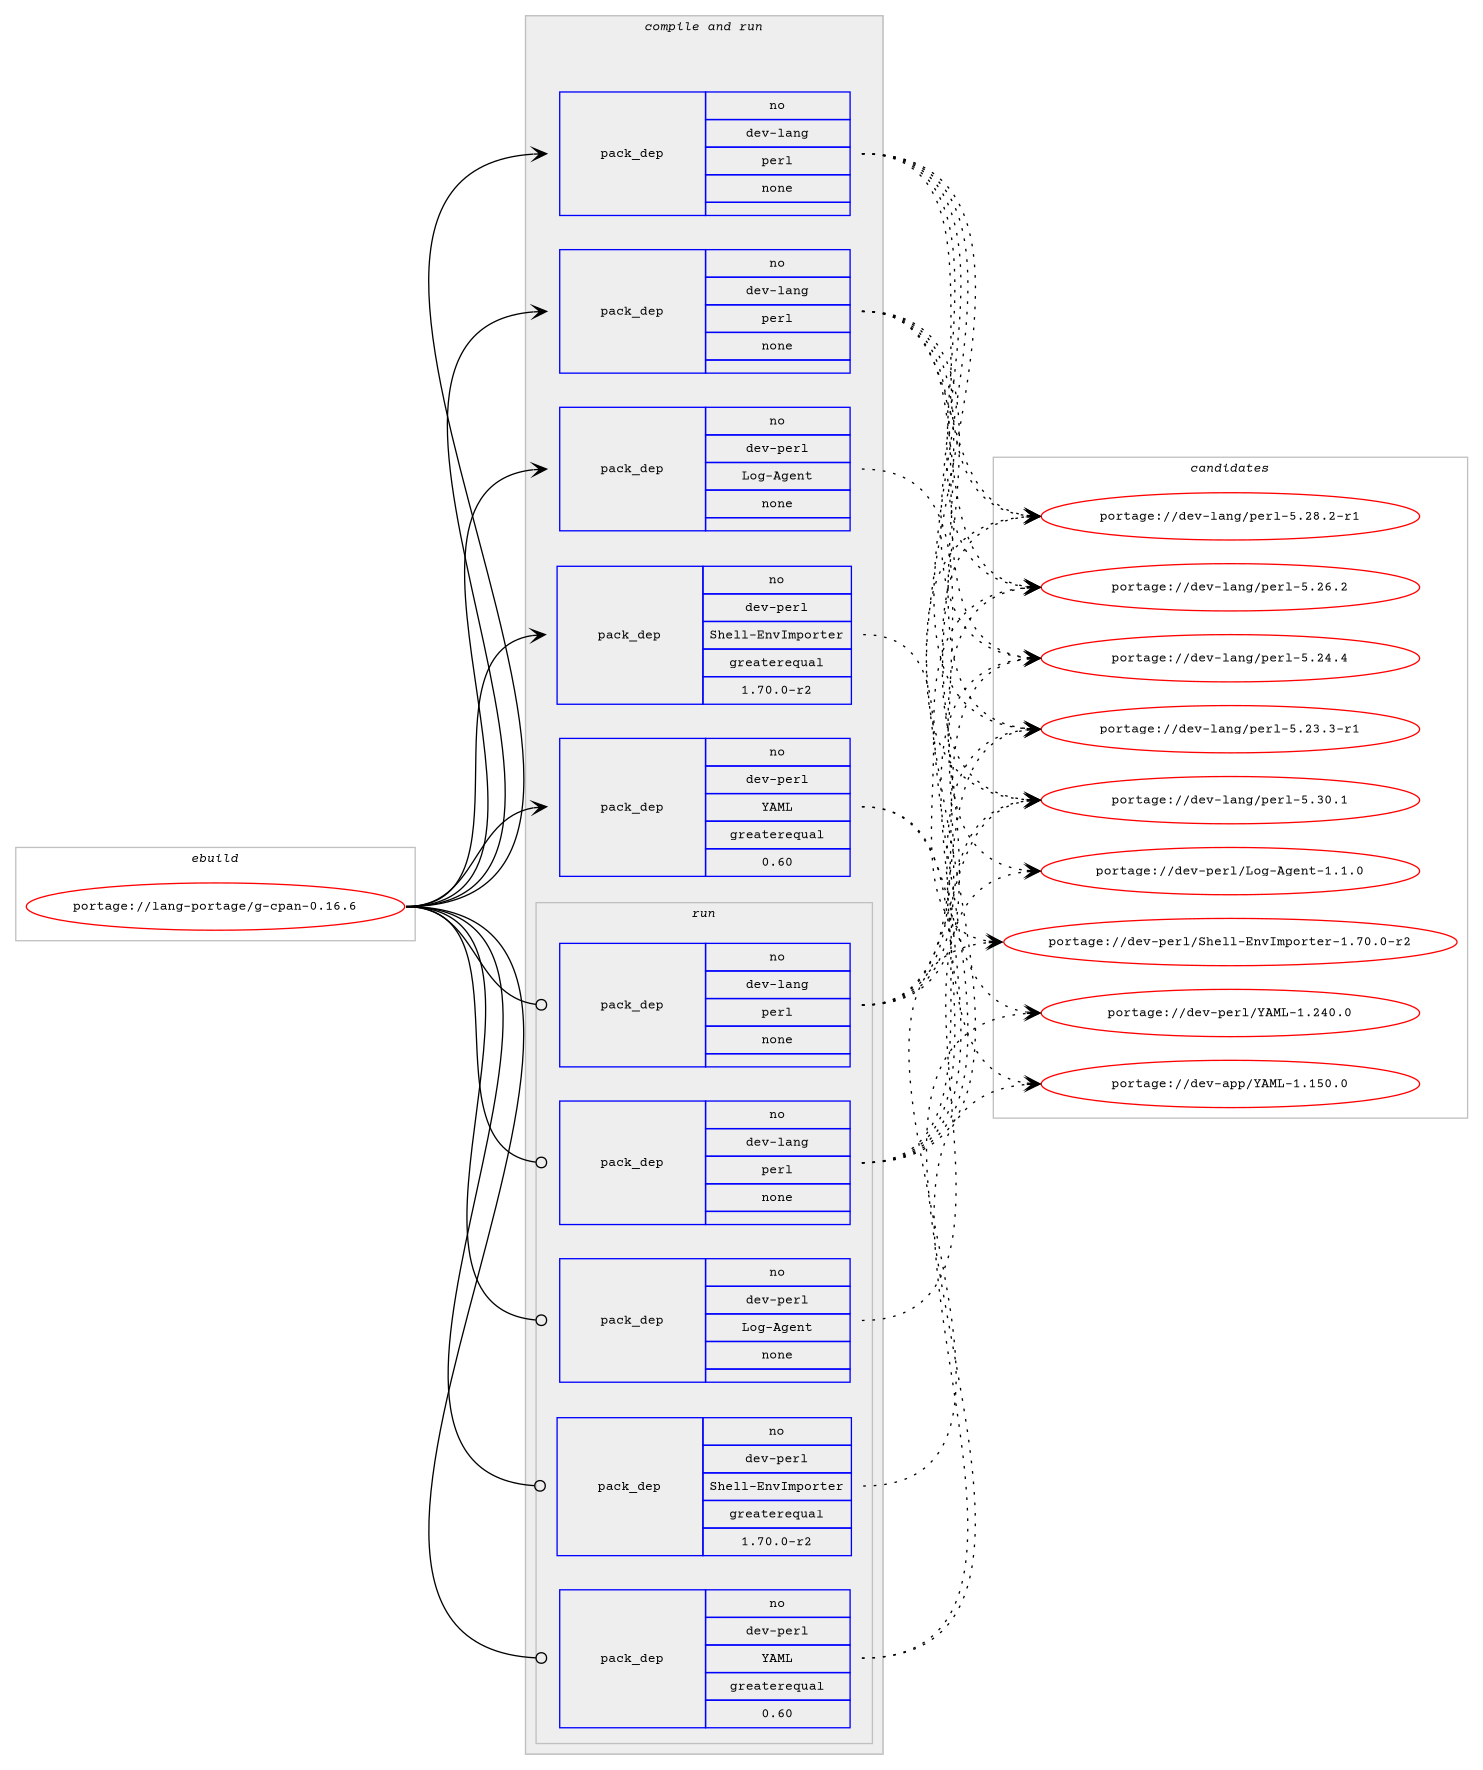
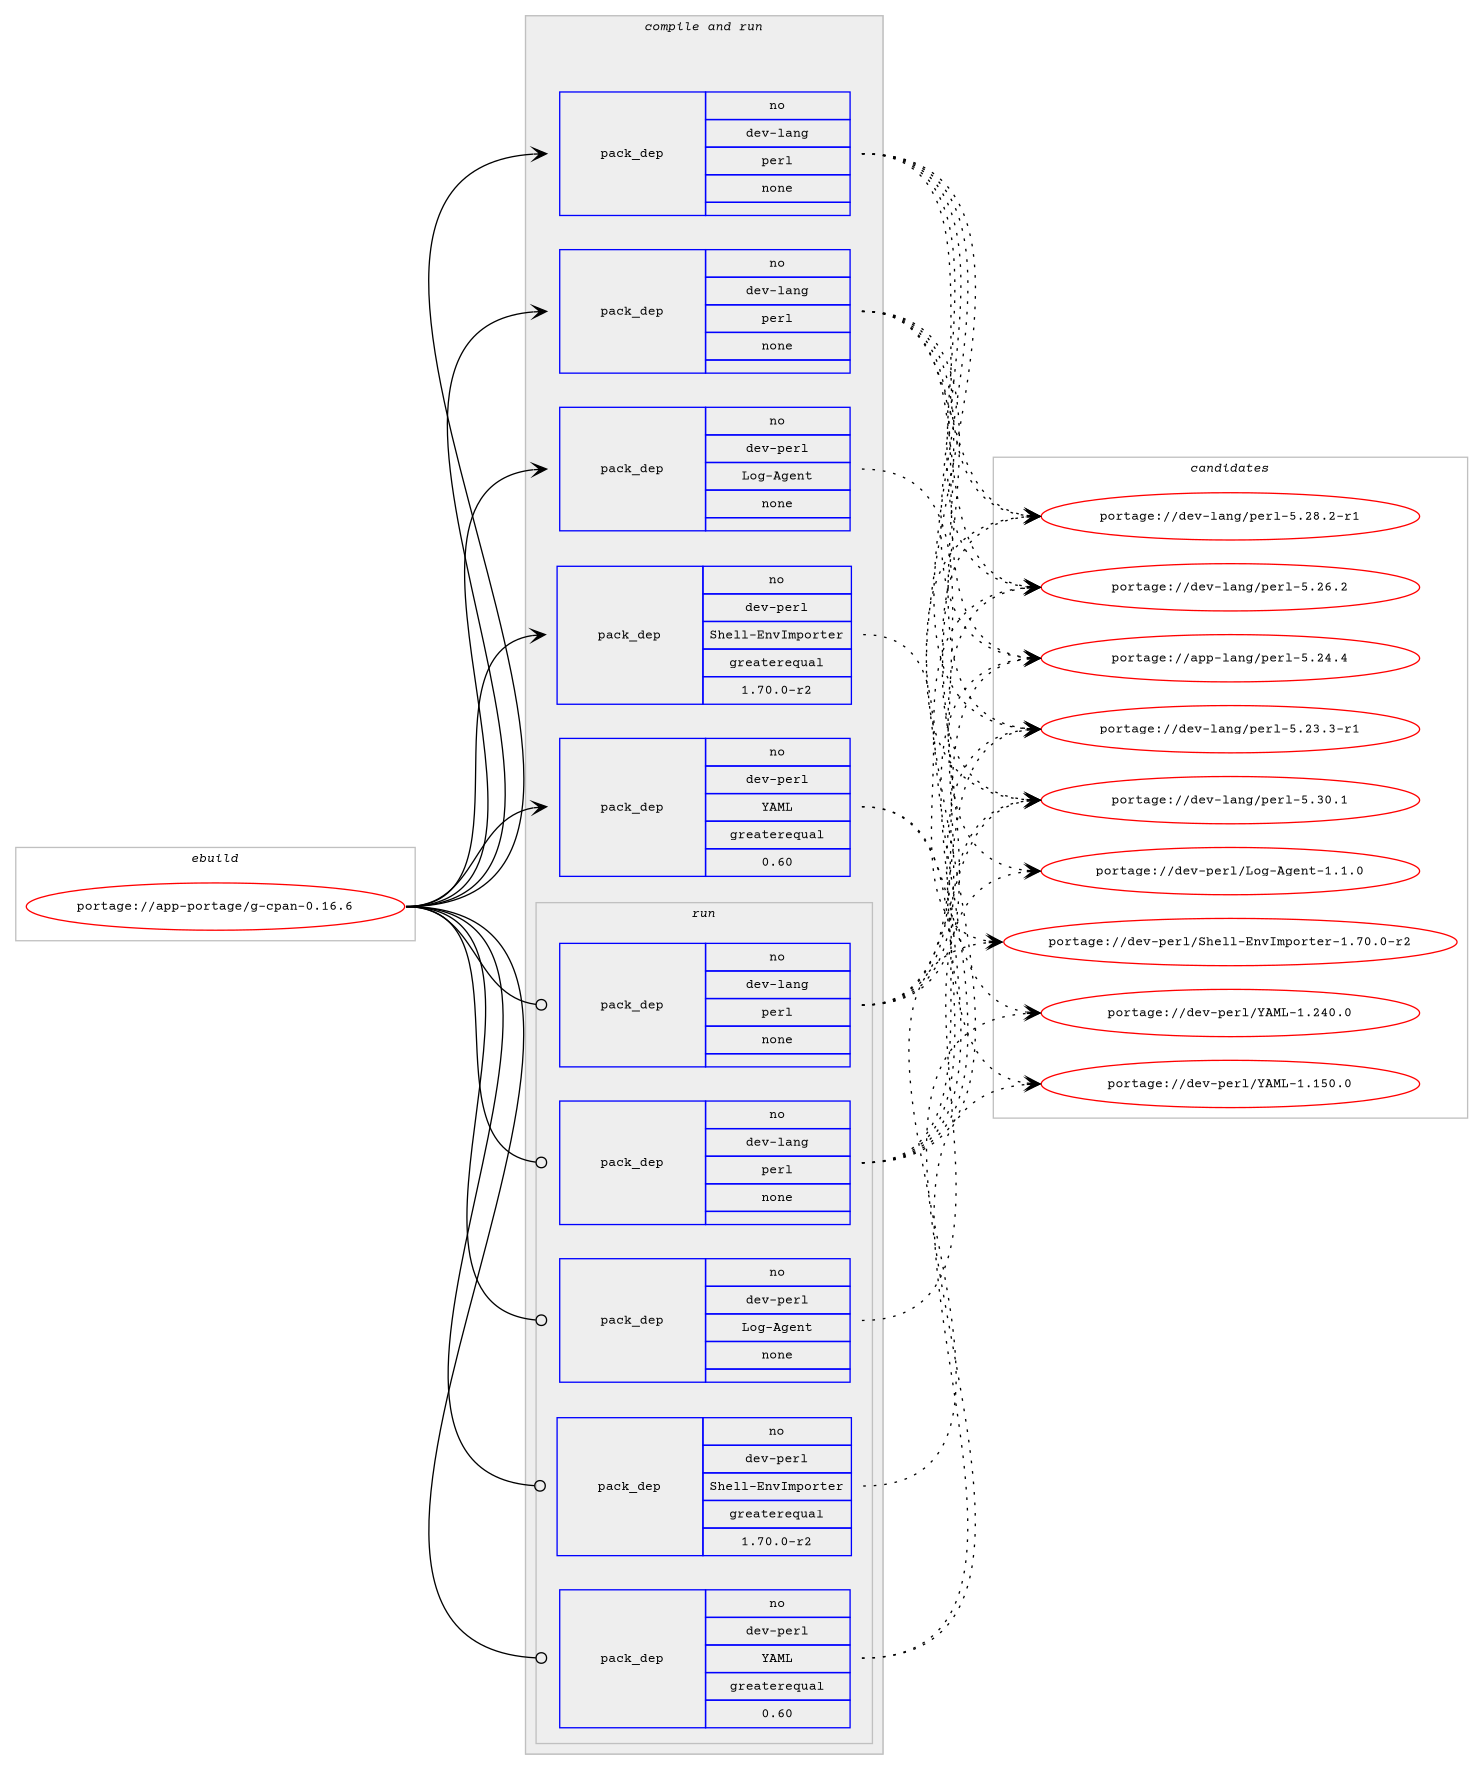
(1230, 658) -> (1230, 658)
(215, 907) -> (215, 907)
(1230, 1084) -> (1230, 1084)
